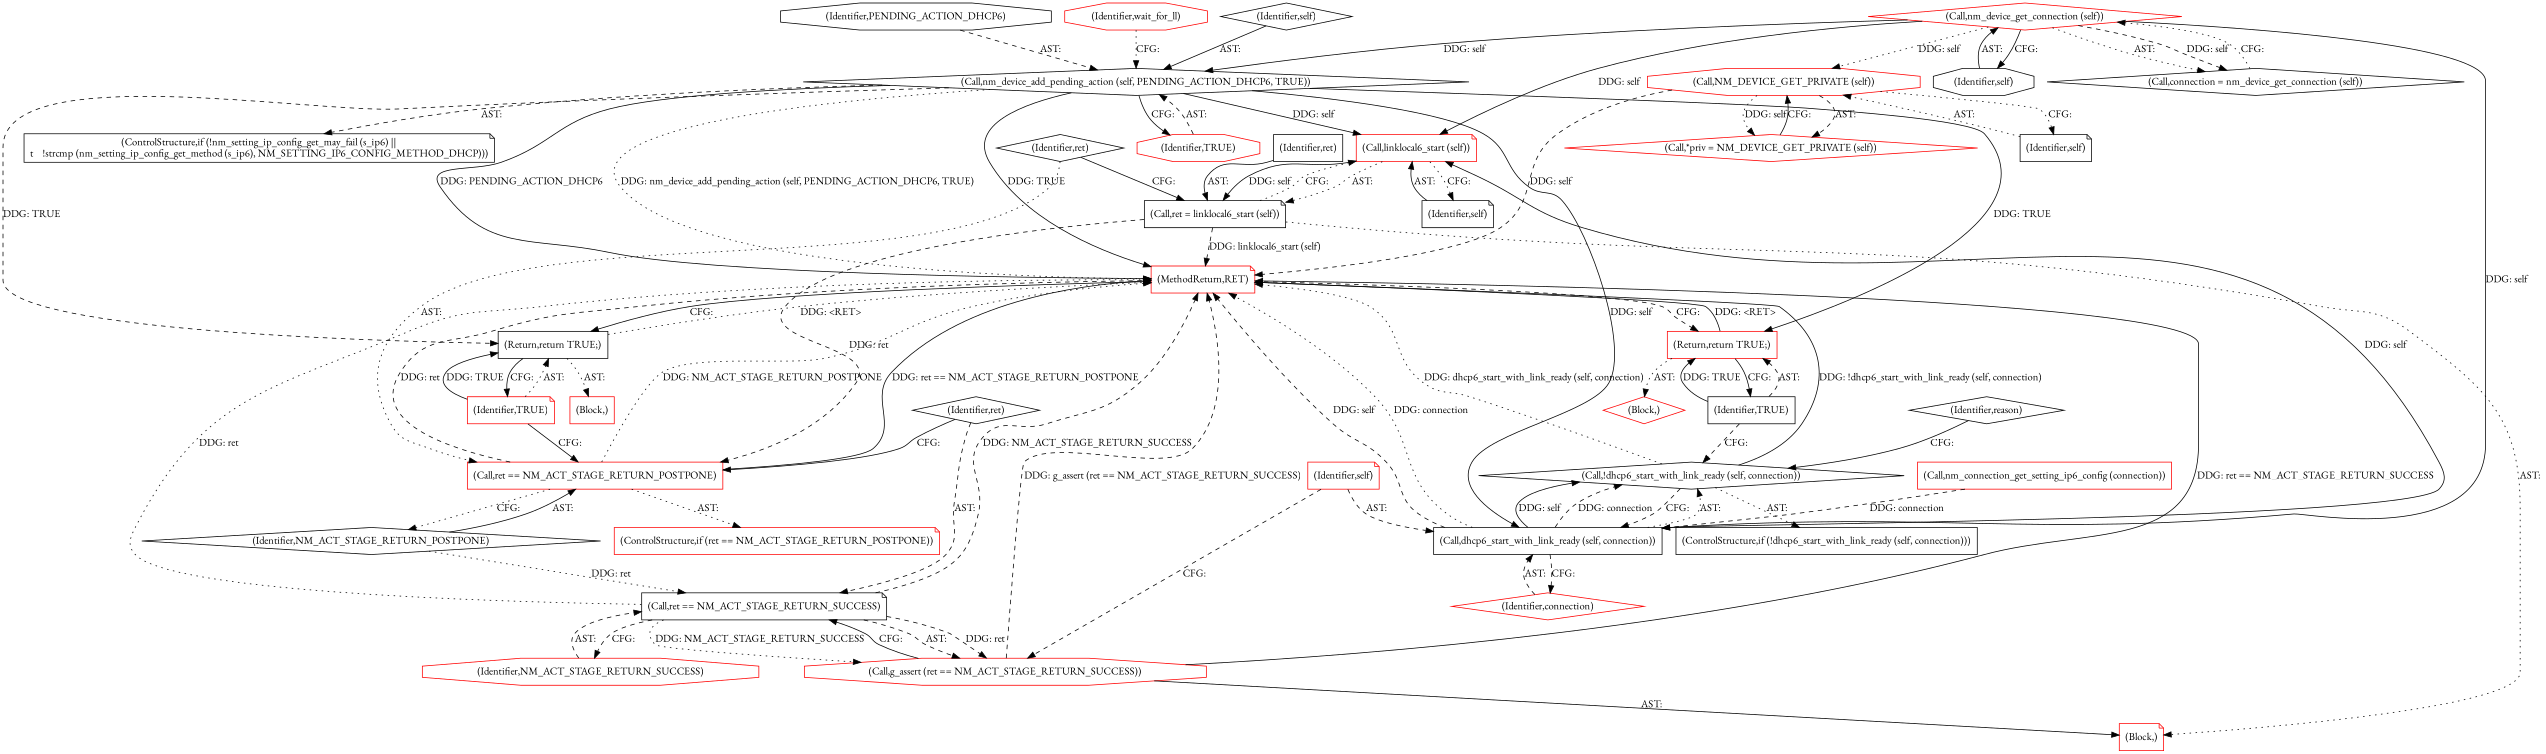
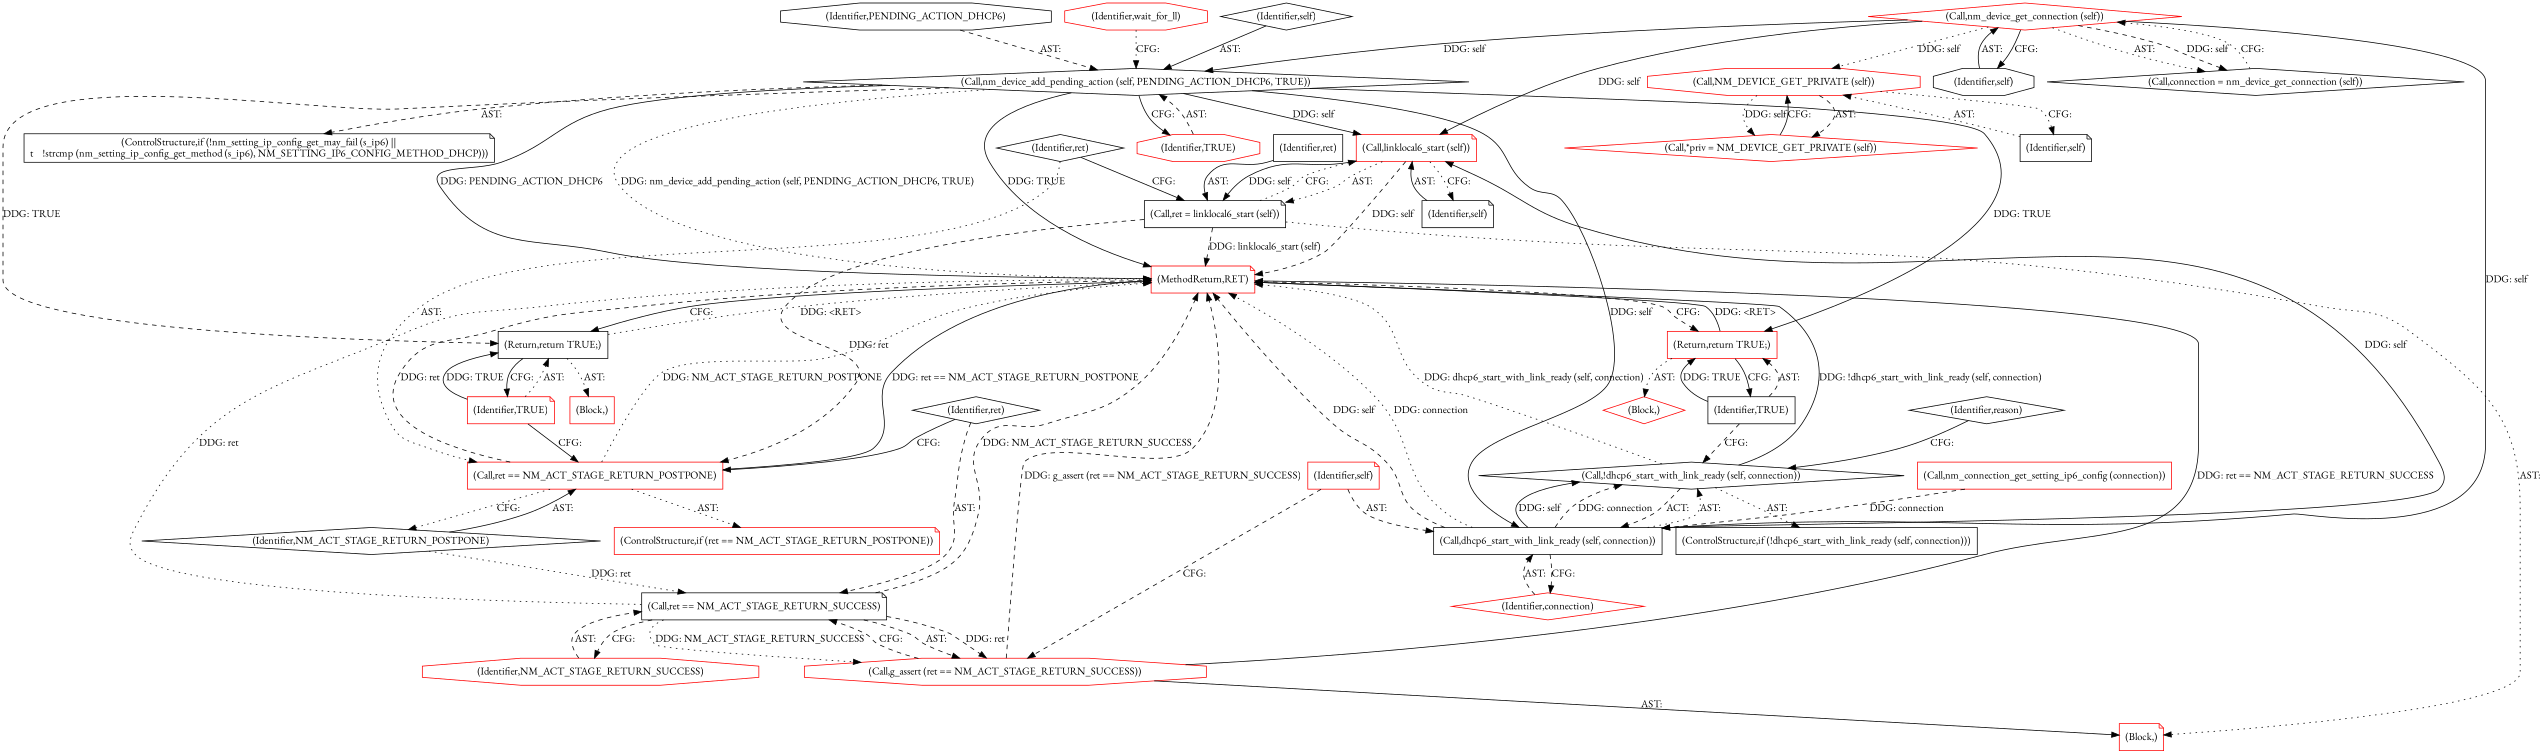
(1497, 229) -> (1344, 233)
(1679, 508) -> (1679, 508)
(876, 643) -> (876, 643)
